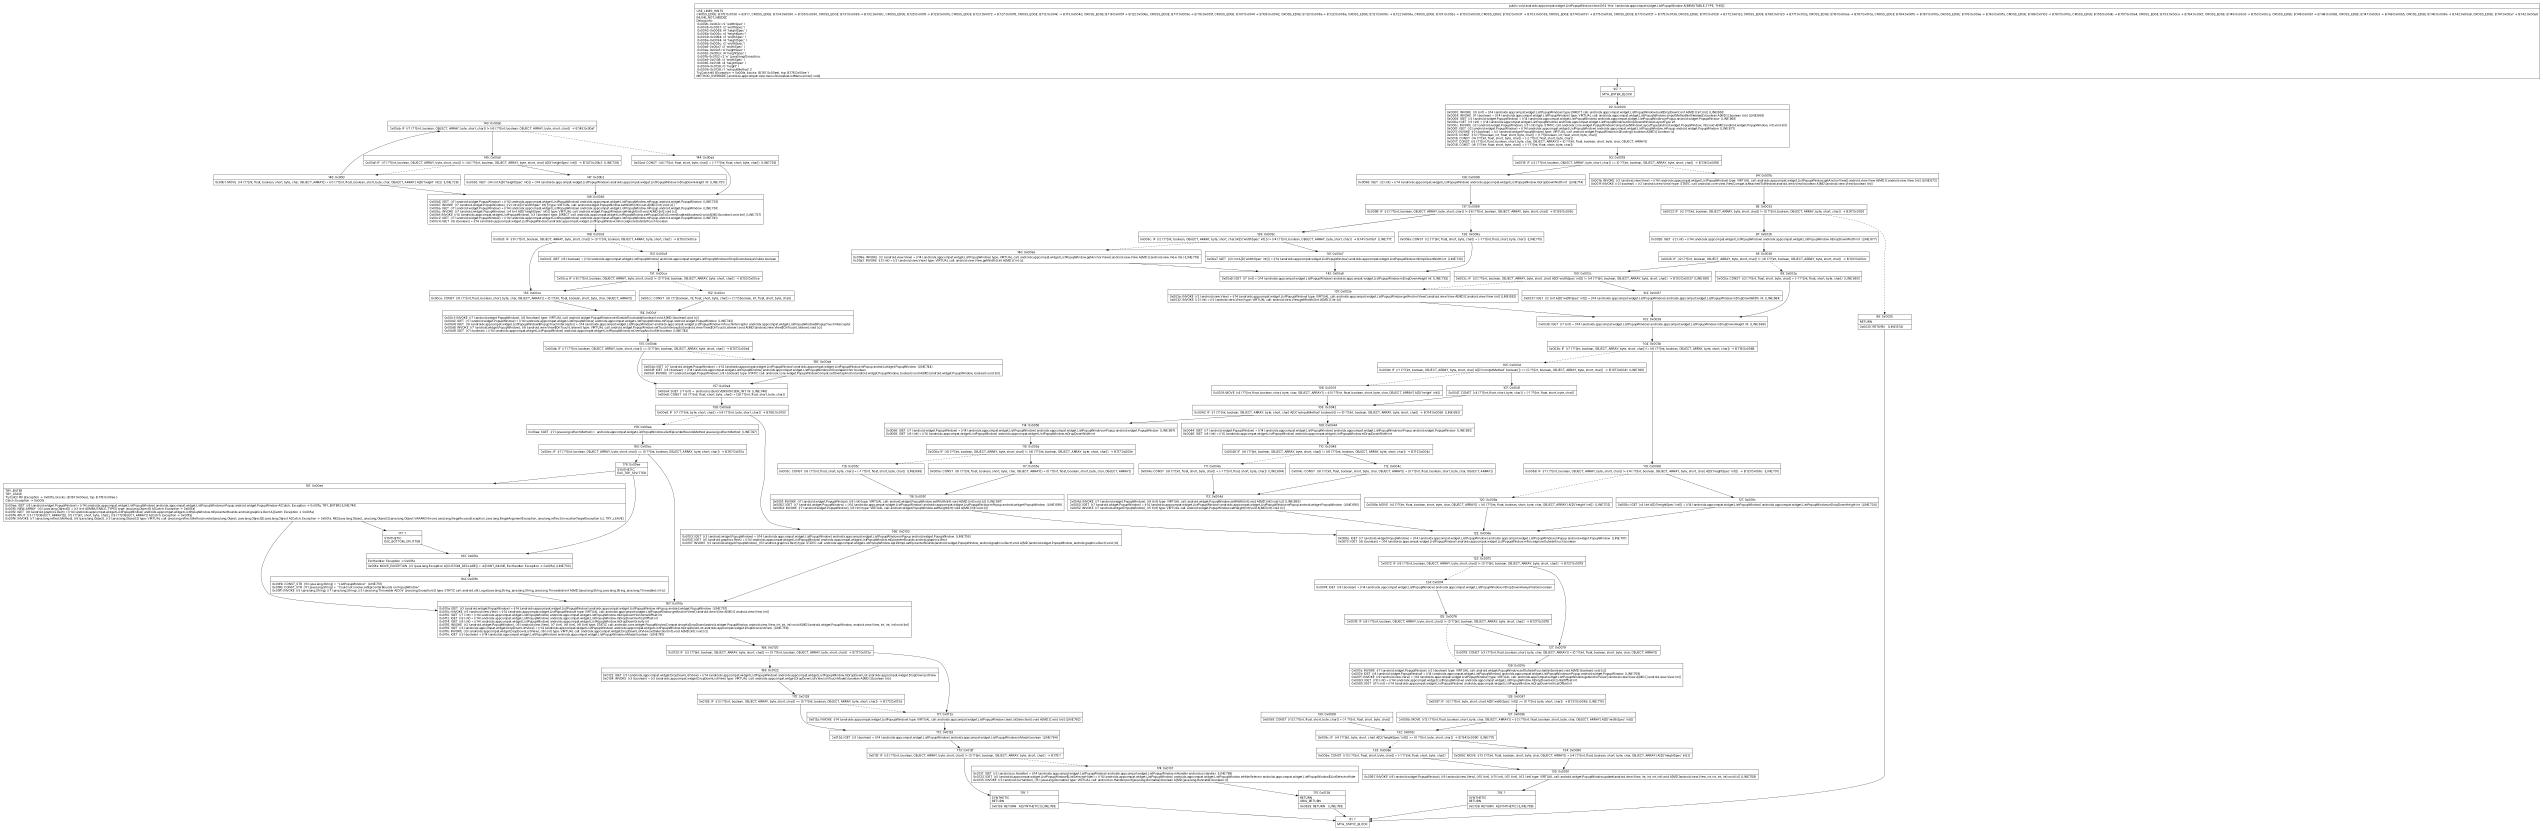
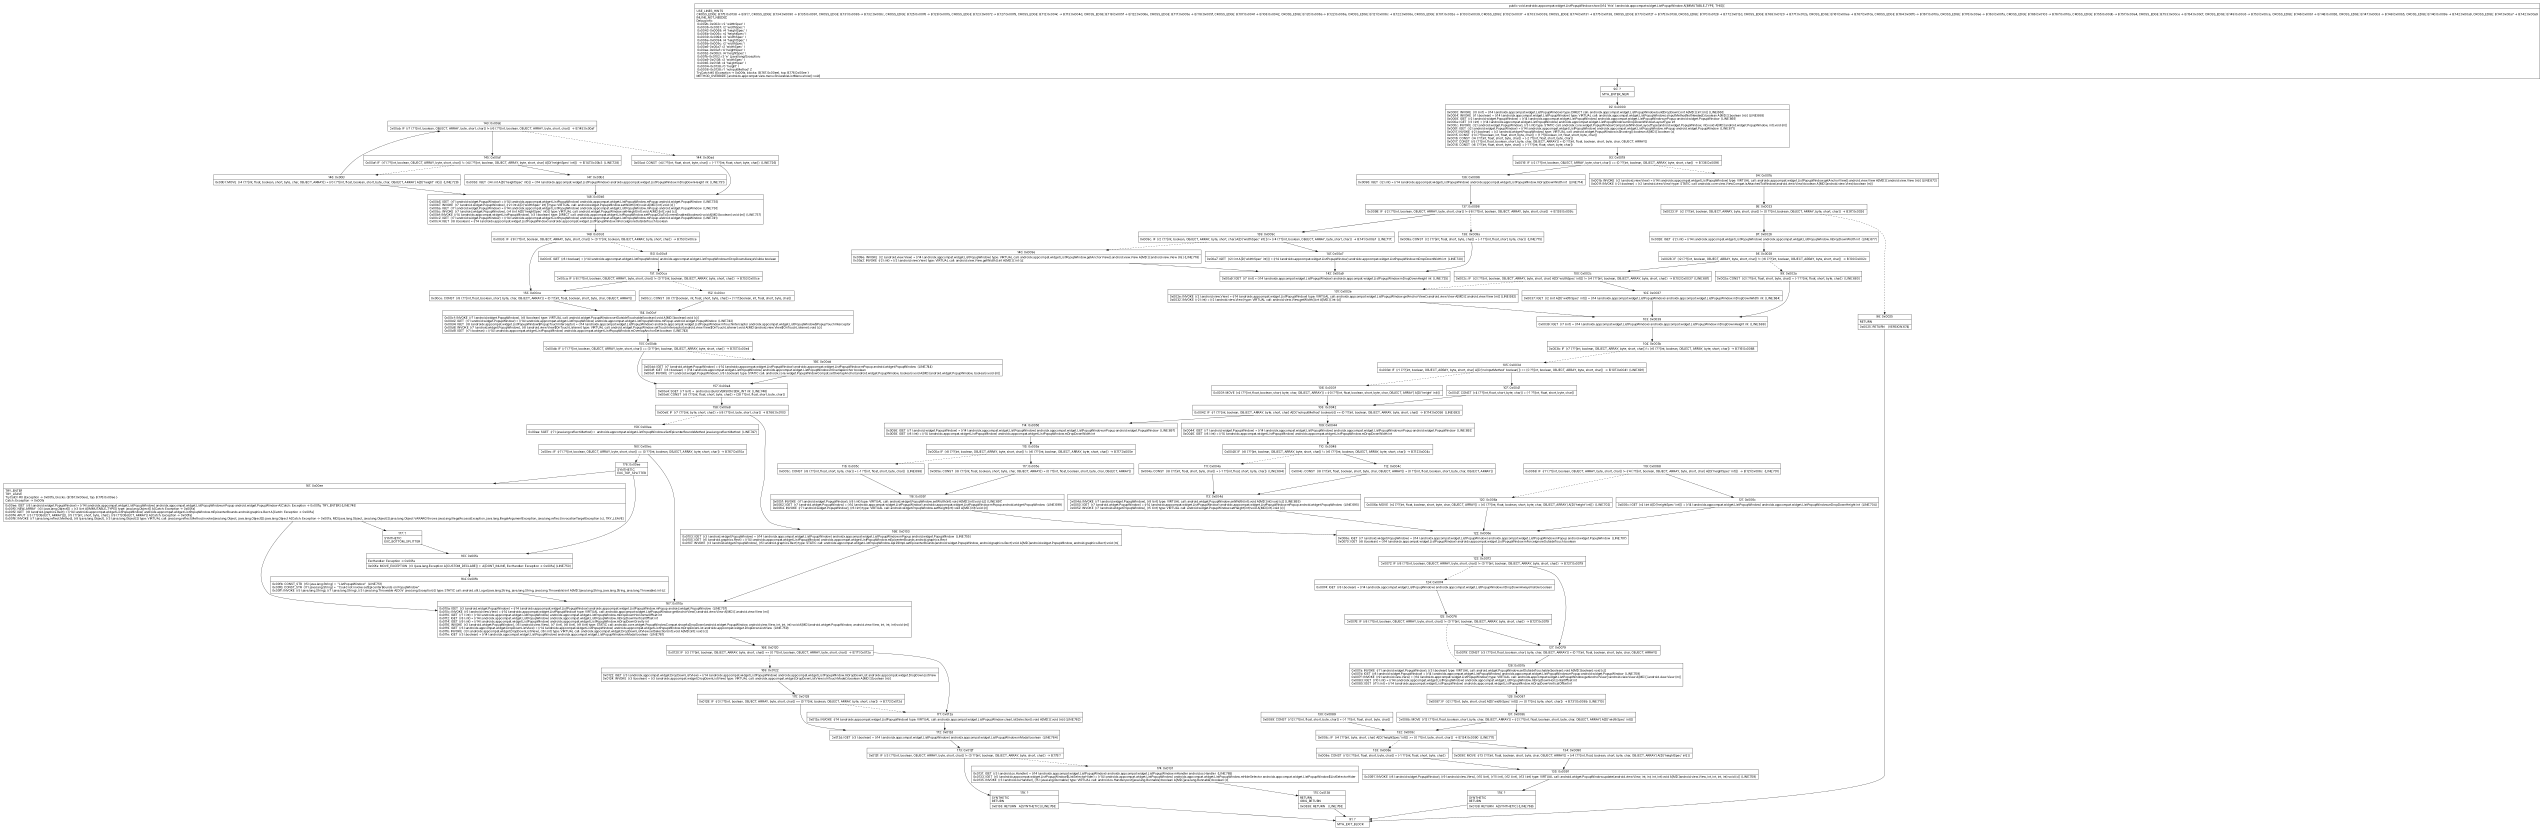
(1617, 94) -> (1616, 94)
(1881, 327) -> (1885, 327)
(1652, 407) -> none
(643, 438) -> none
(1353, 824) -> (1351, 824)
